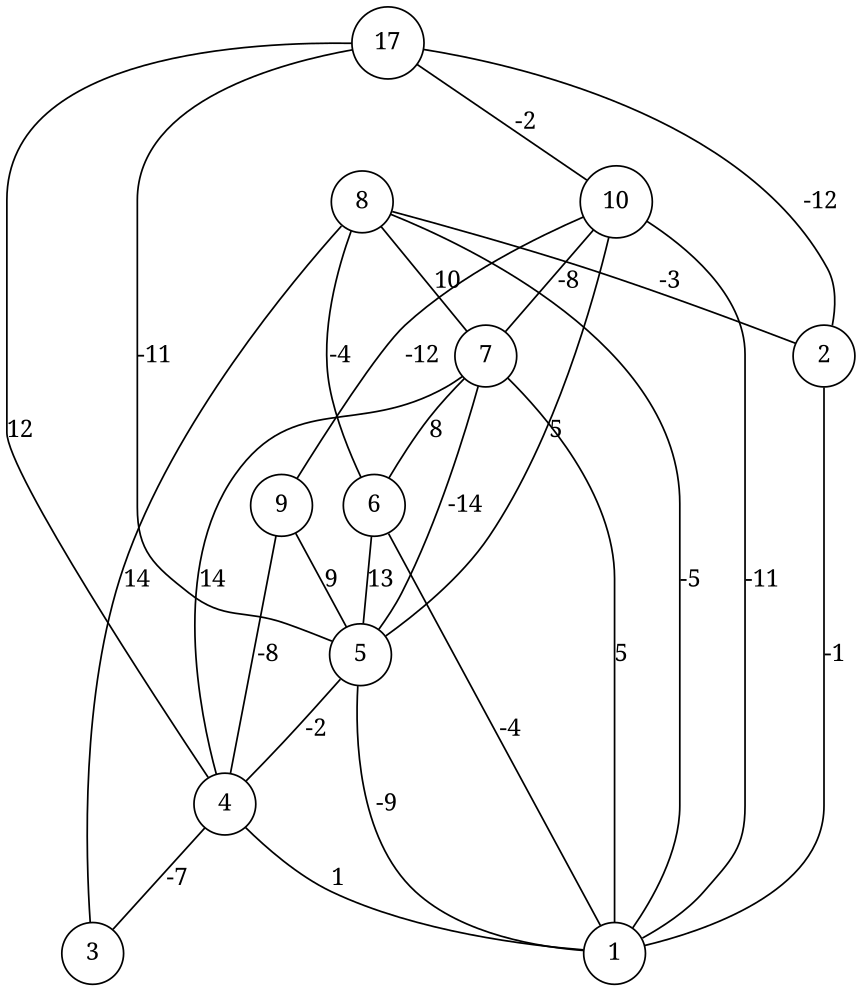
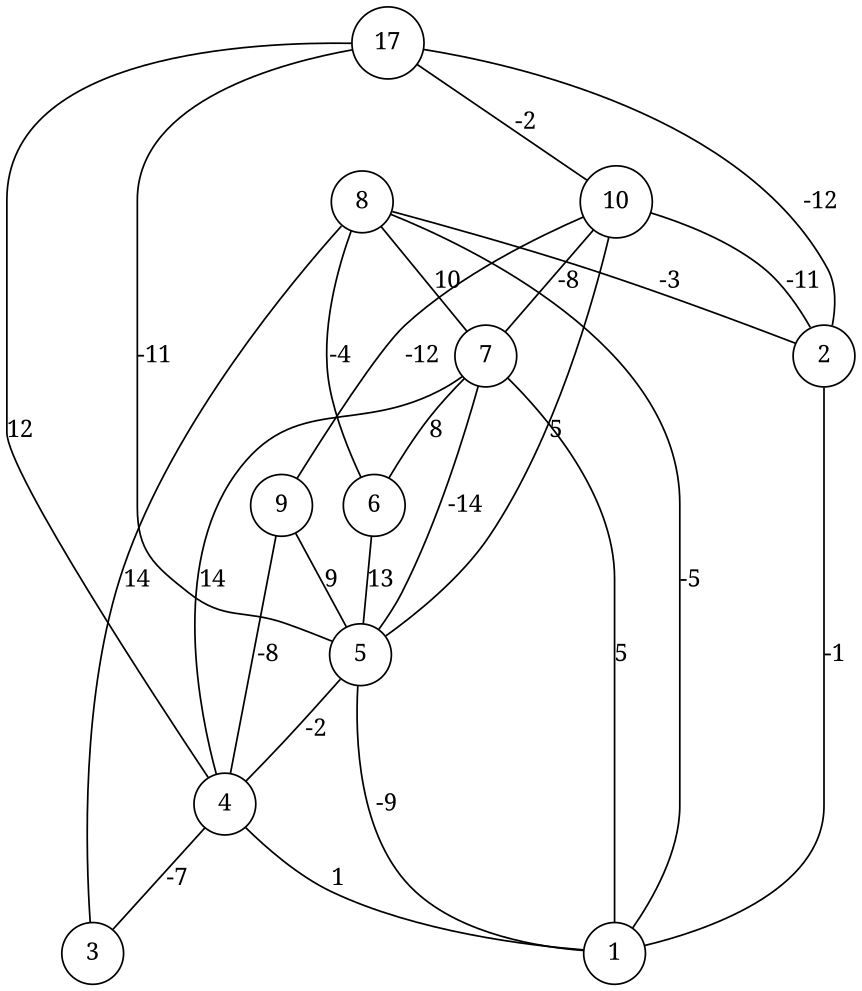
(745, 582) -> (743, 254)
(494, 729) -> none
